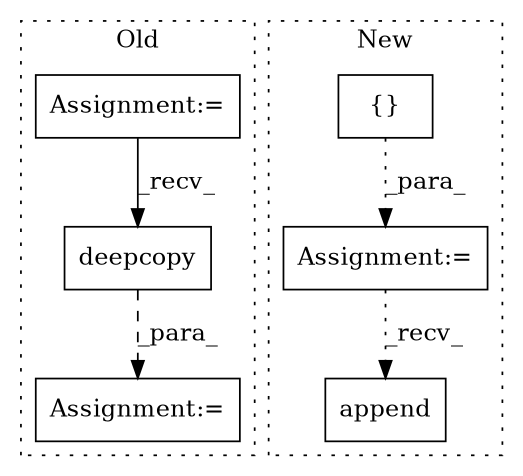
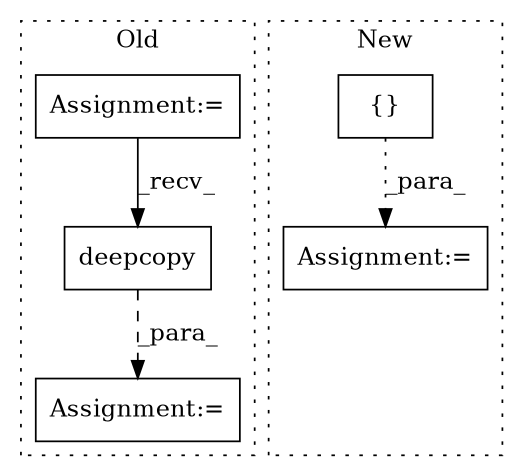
(386, 410) -> none
